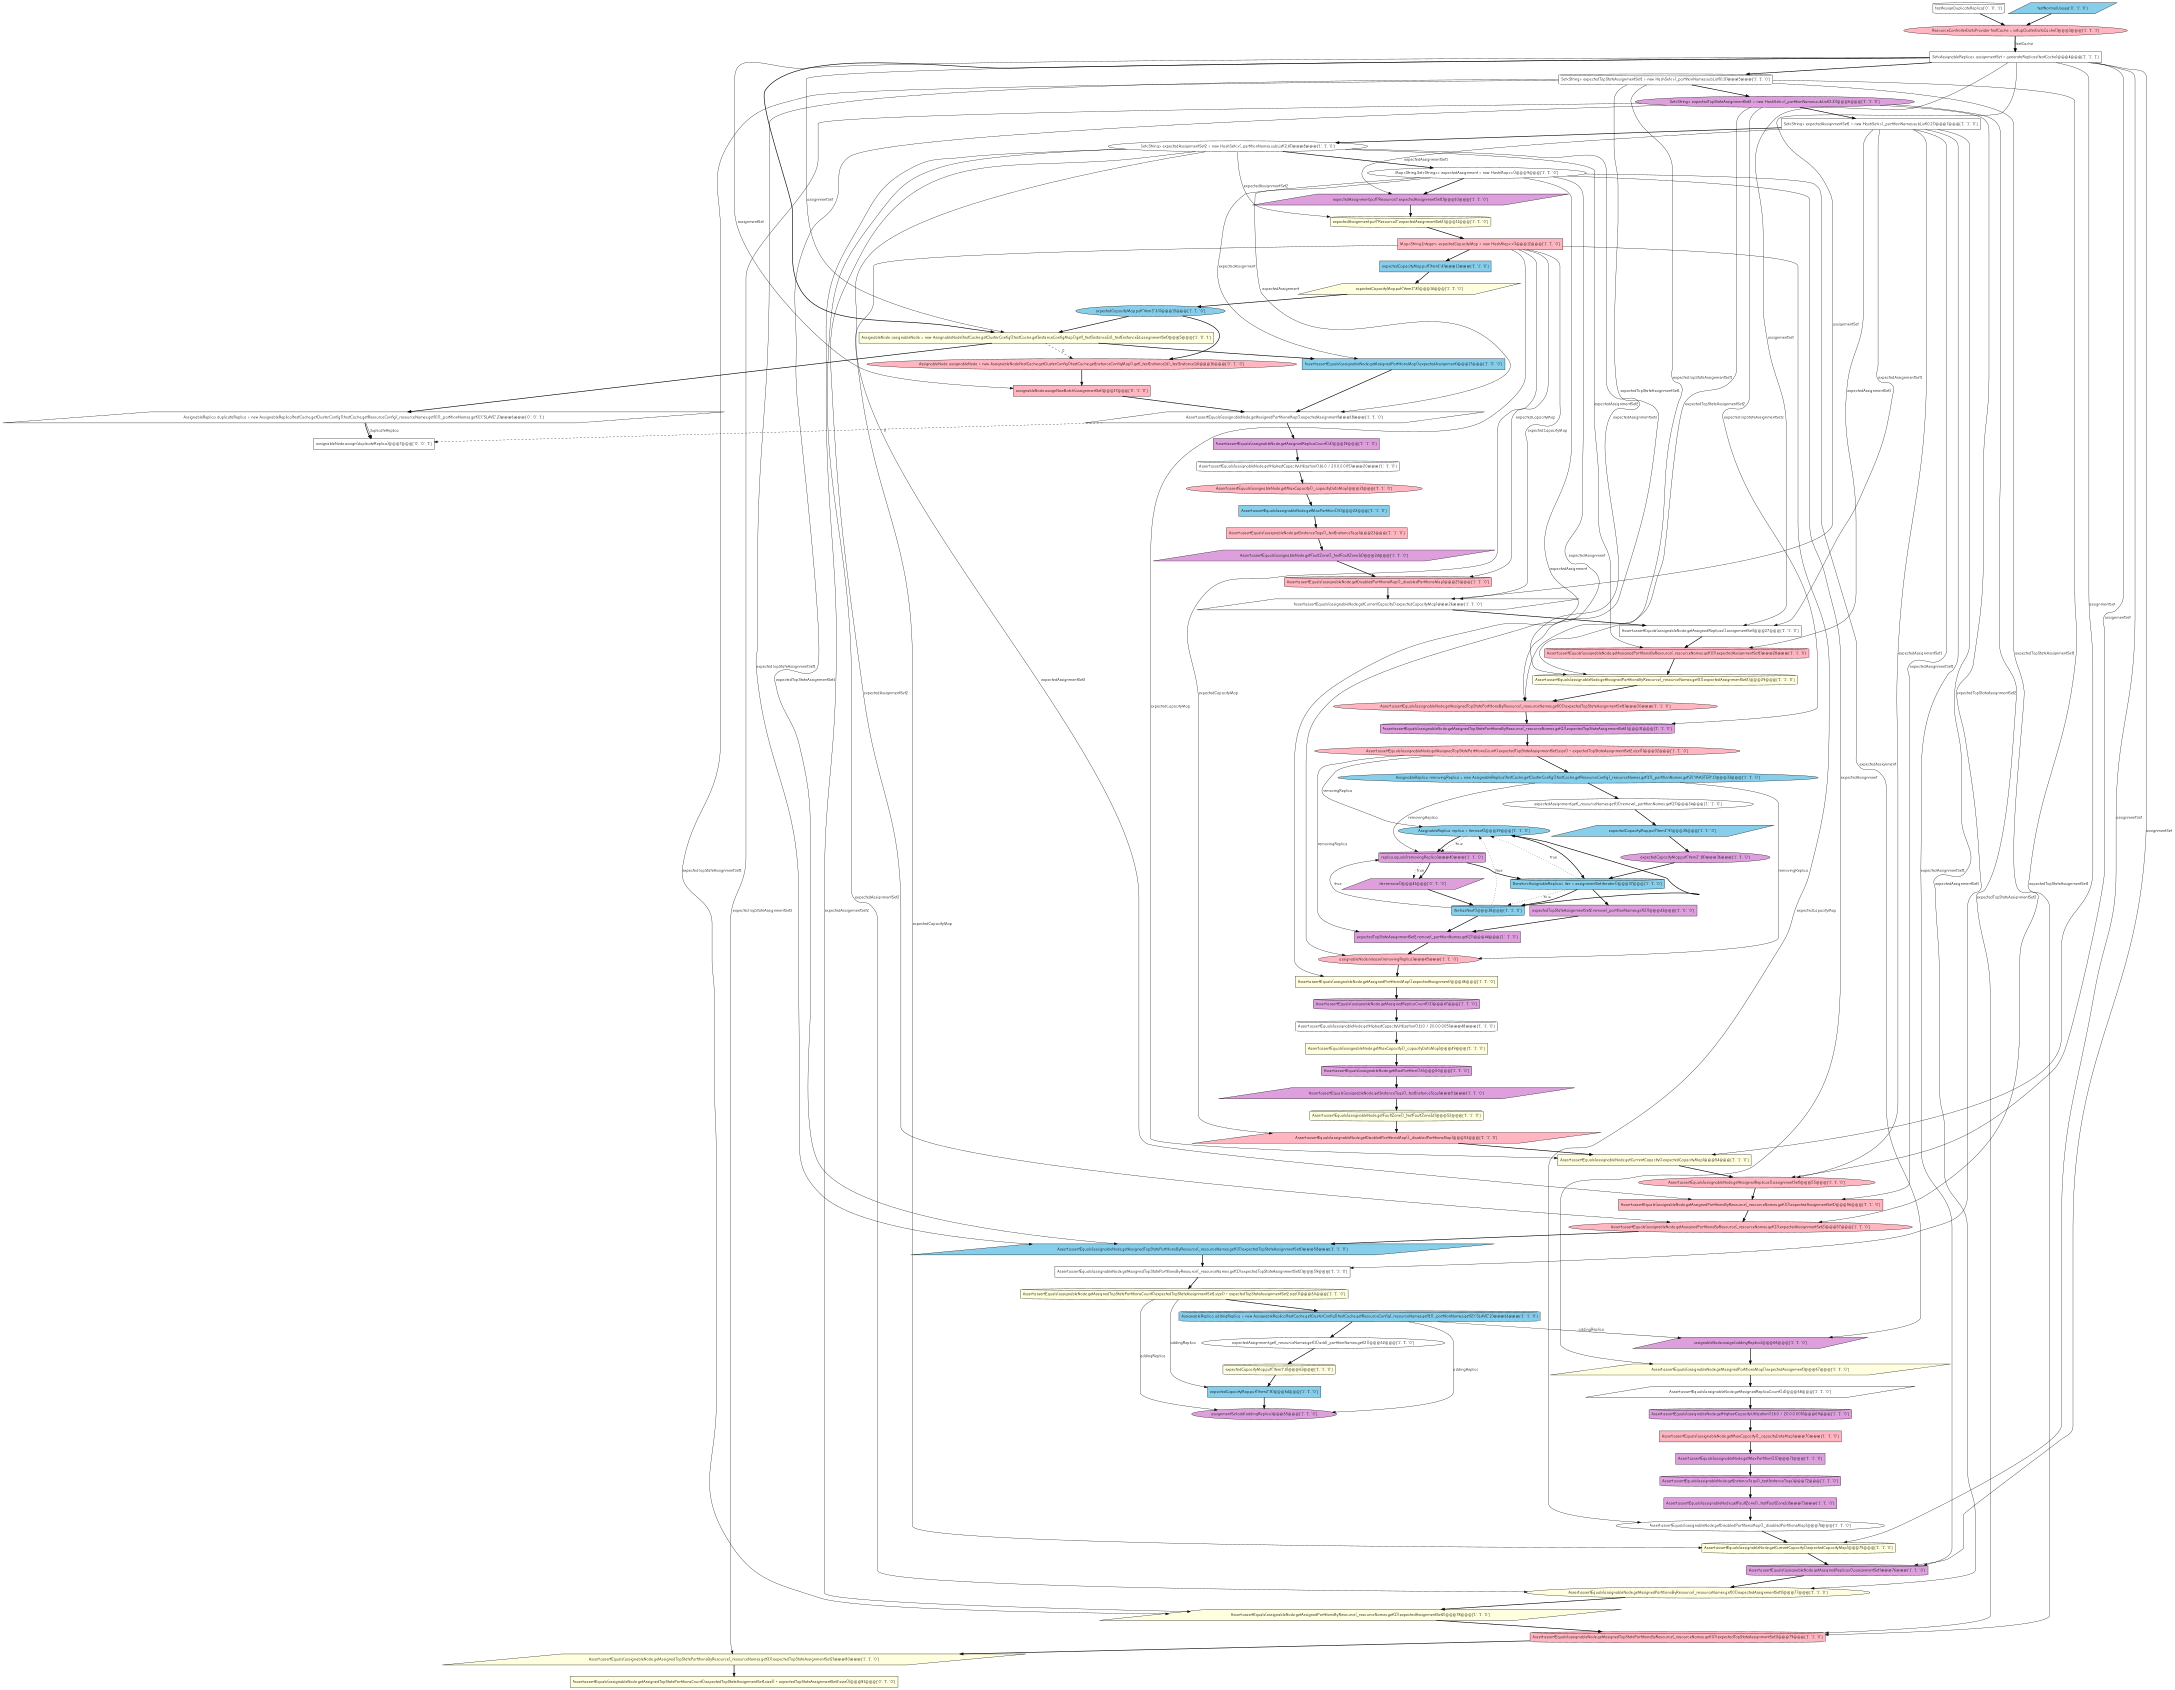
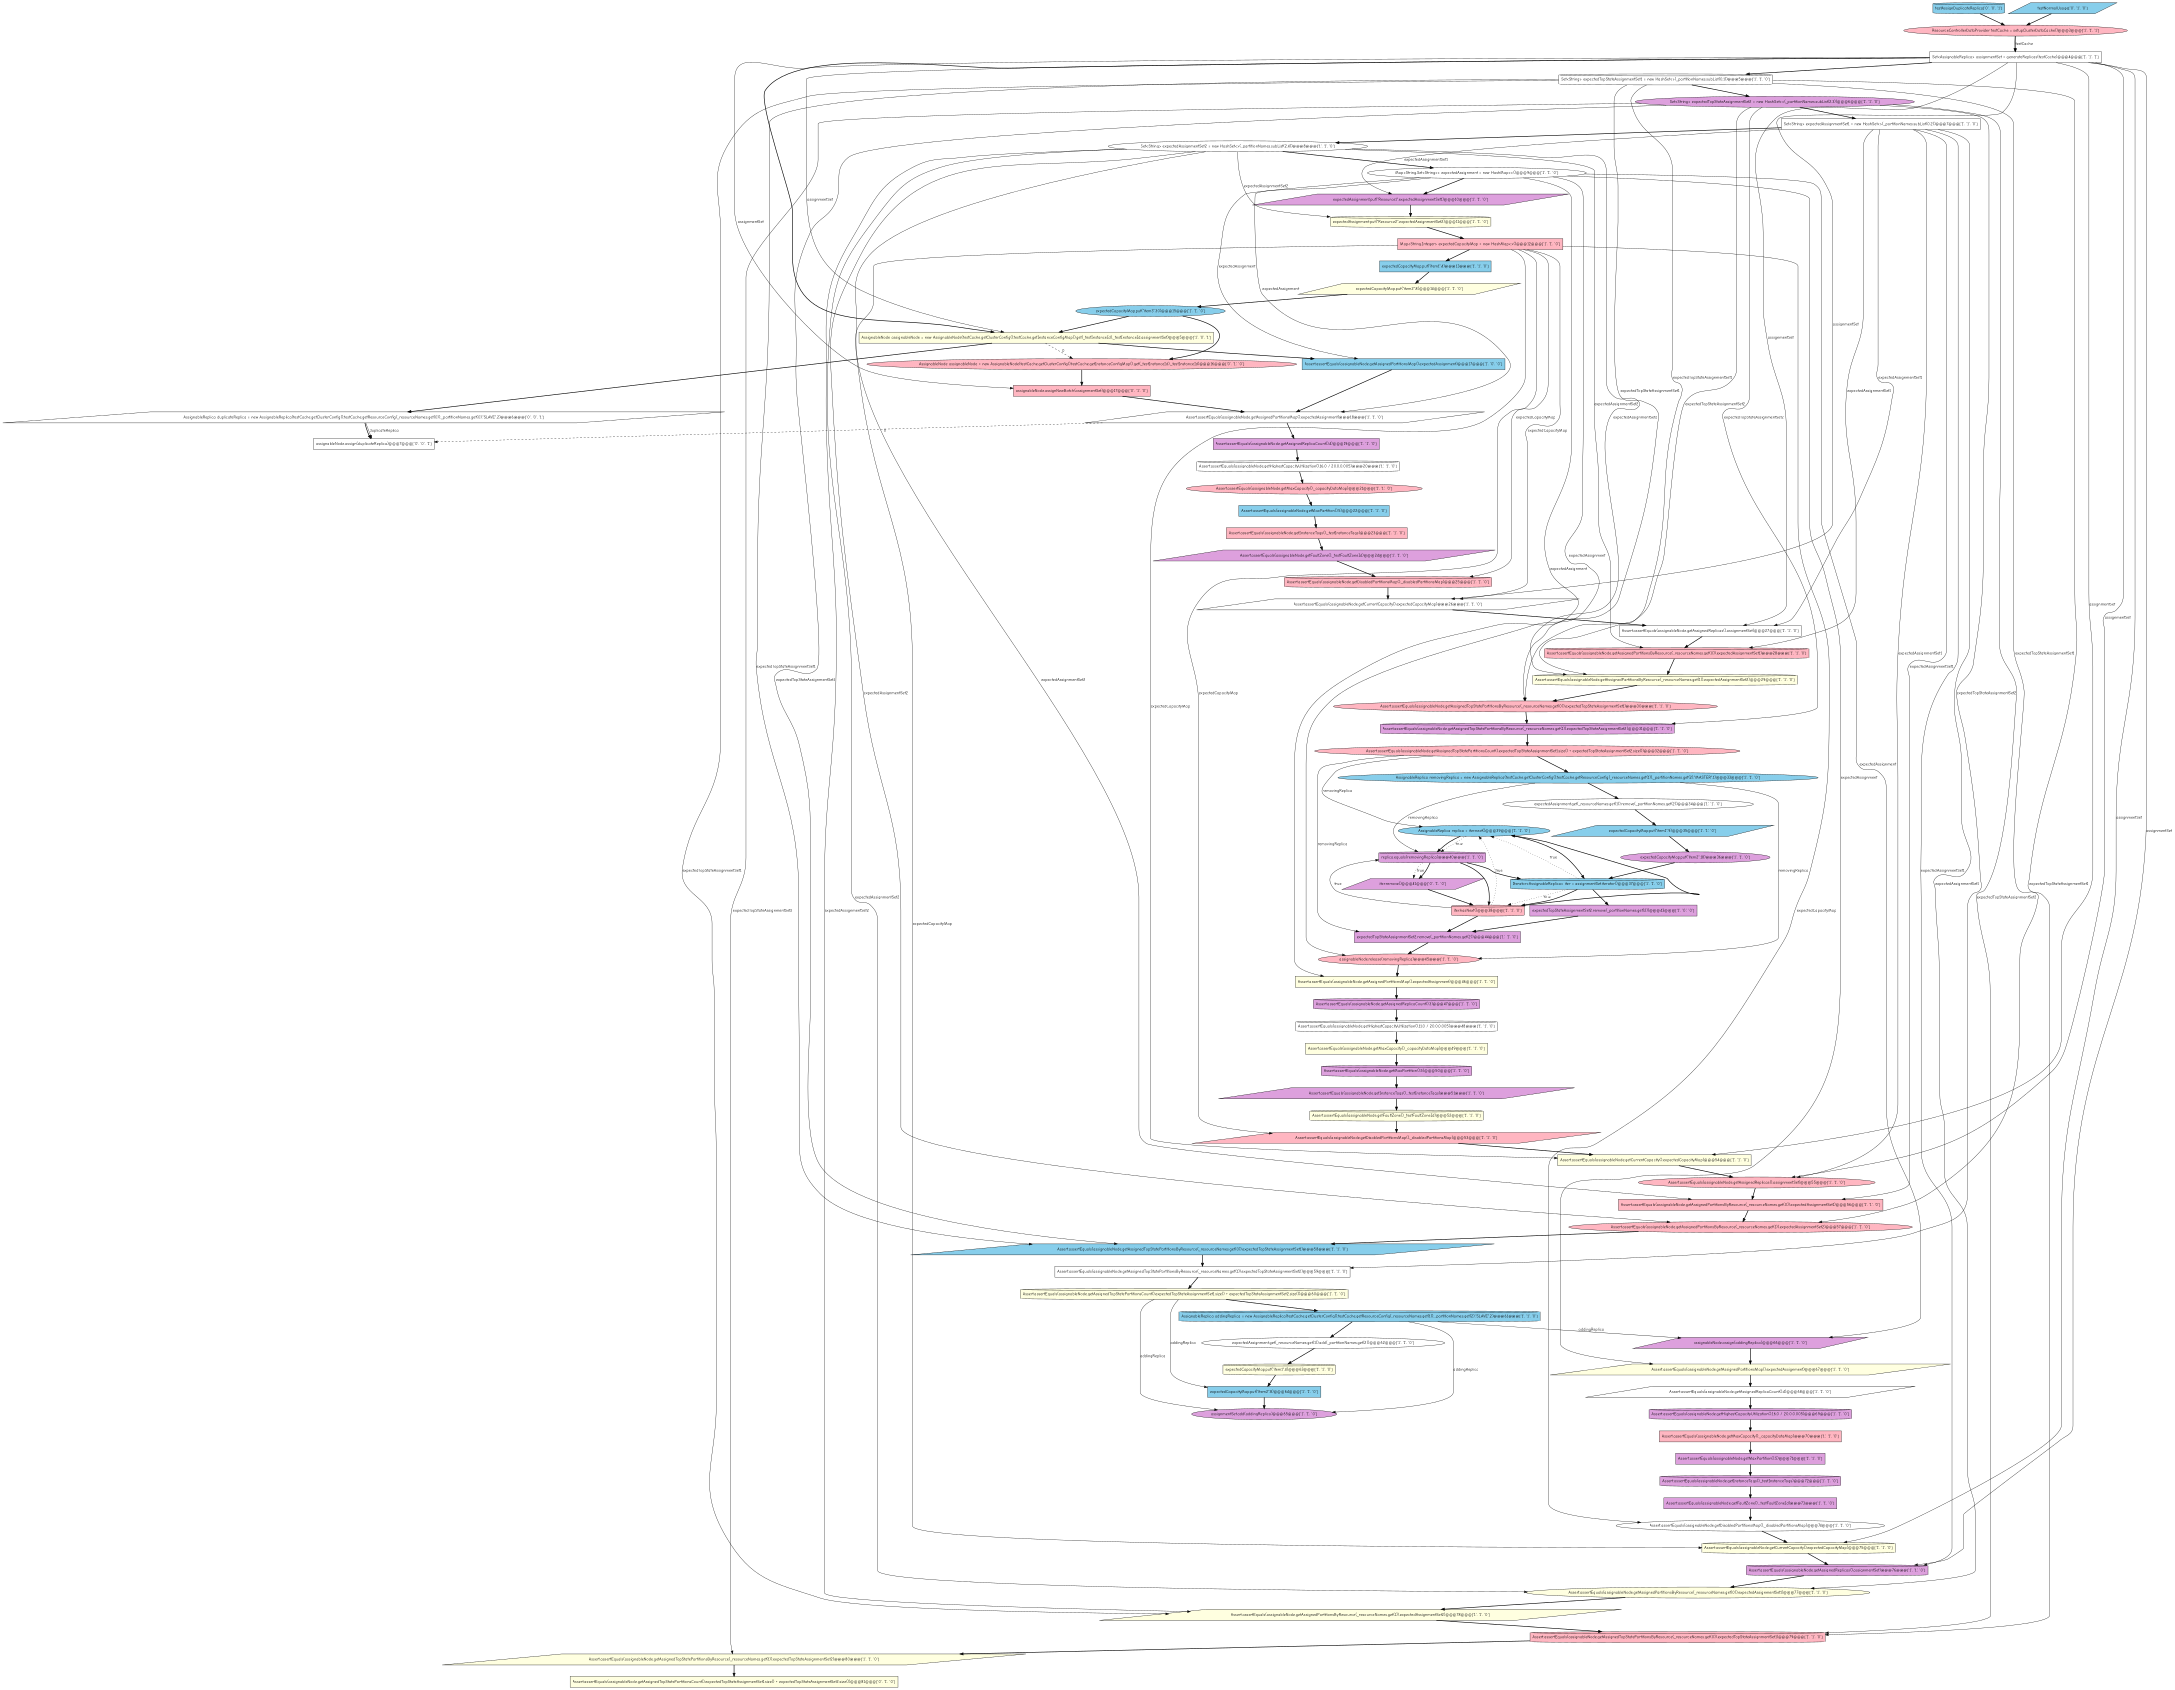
(1969, 8) -> (1969, 8)
none -> (1483, 877)
(1488, 911) -> (1488, 911)
